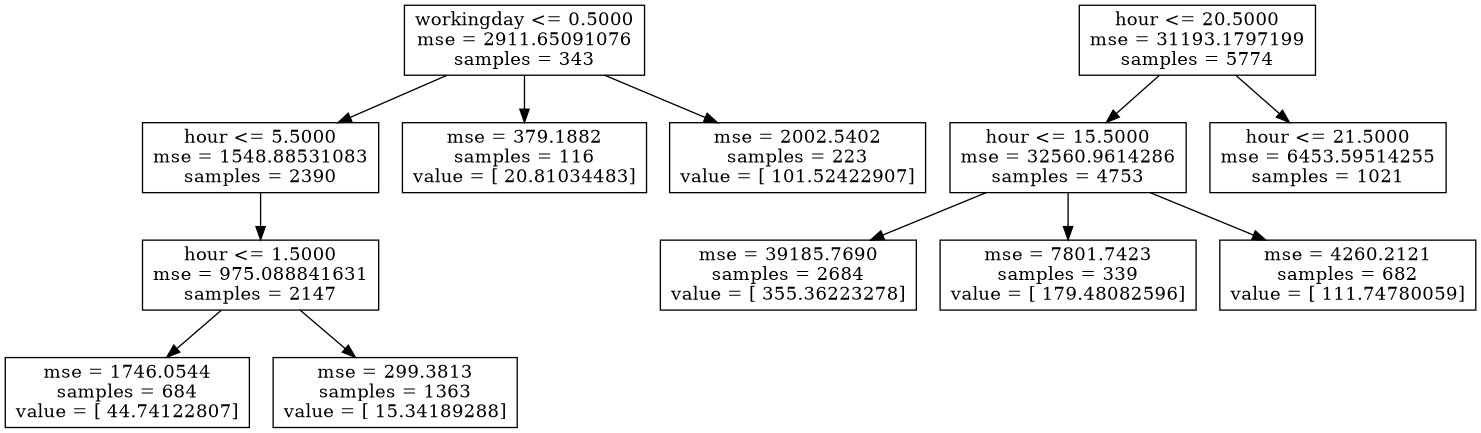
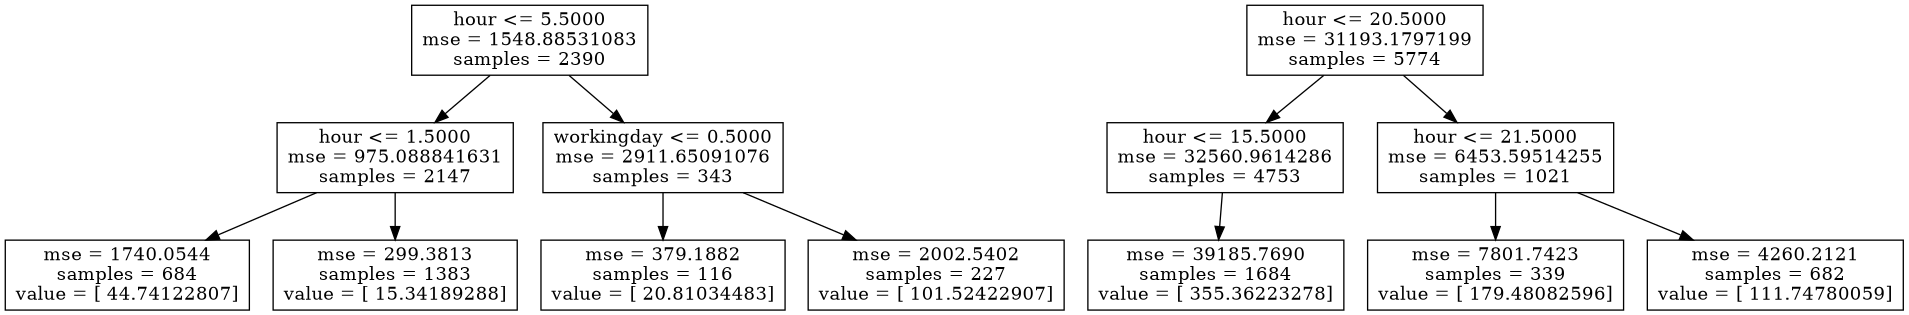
(399, 96) -> (591, 94)
(798, 158) -> (936, 275)
(1068, 210) -> (1496, 210)
(1202, 214) -> (1629, 214)
(788, 275) -> (1216, 275)
(127, 393) -> (127, 275)
(395, 393) -> (395, 275)
